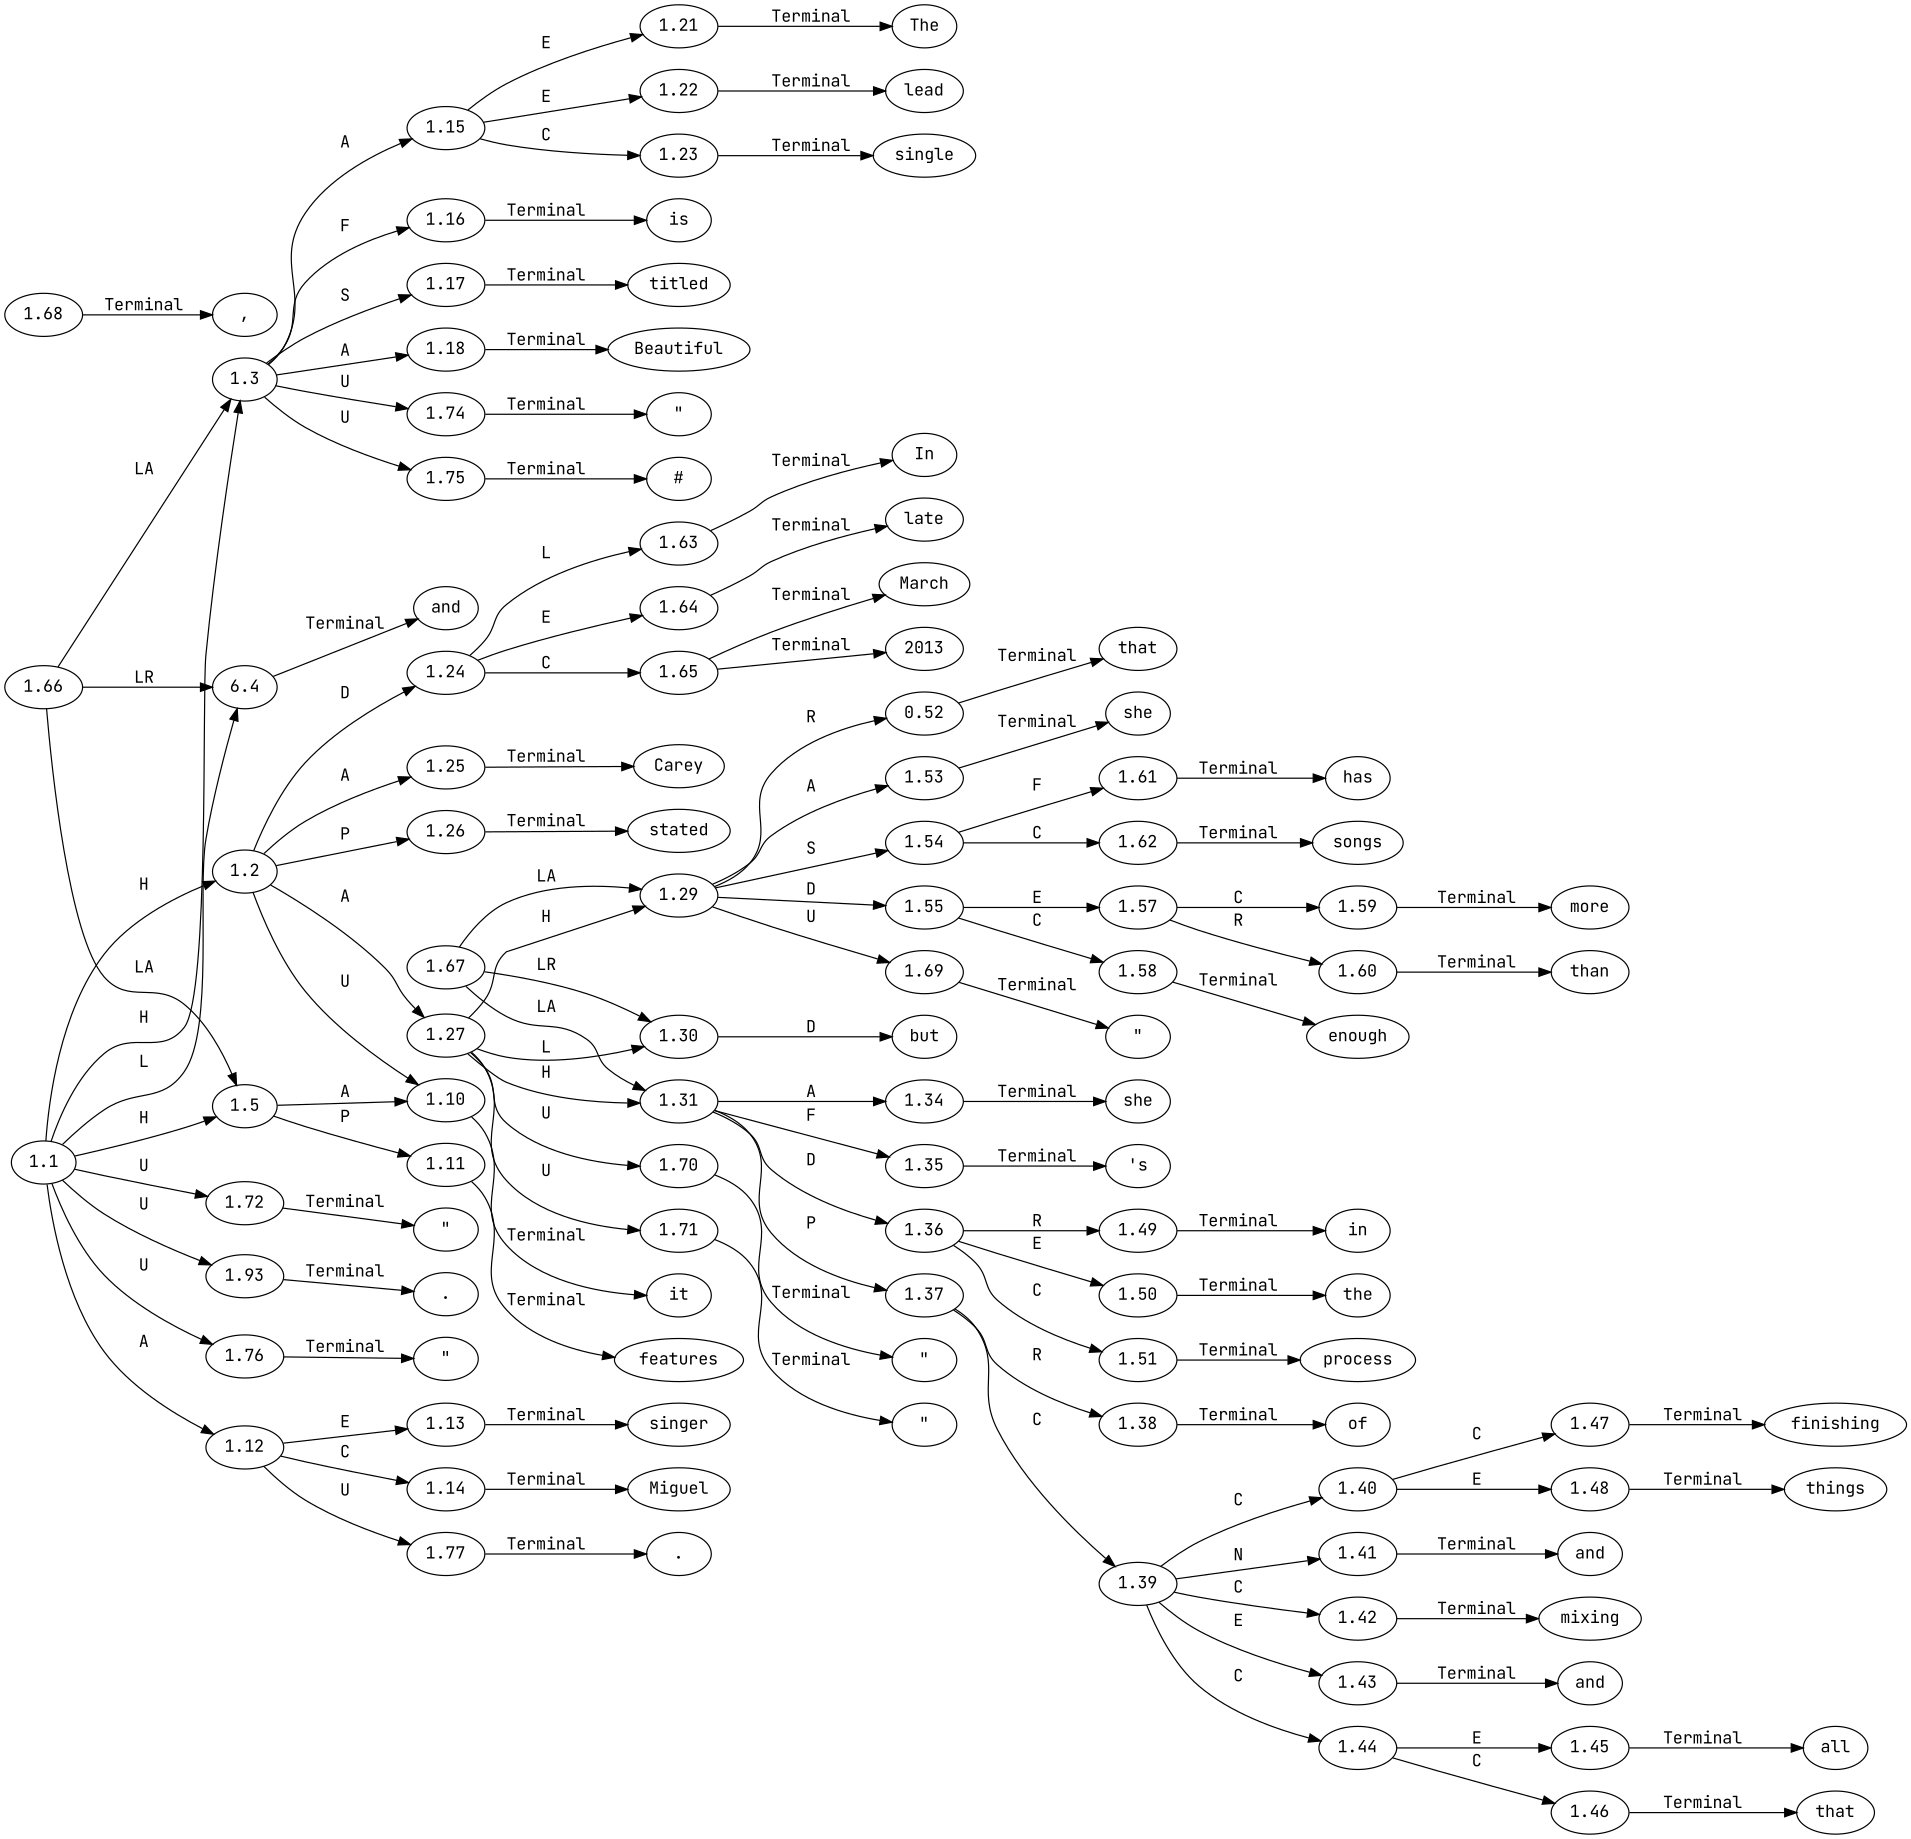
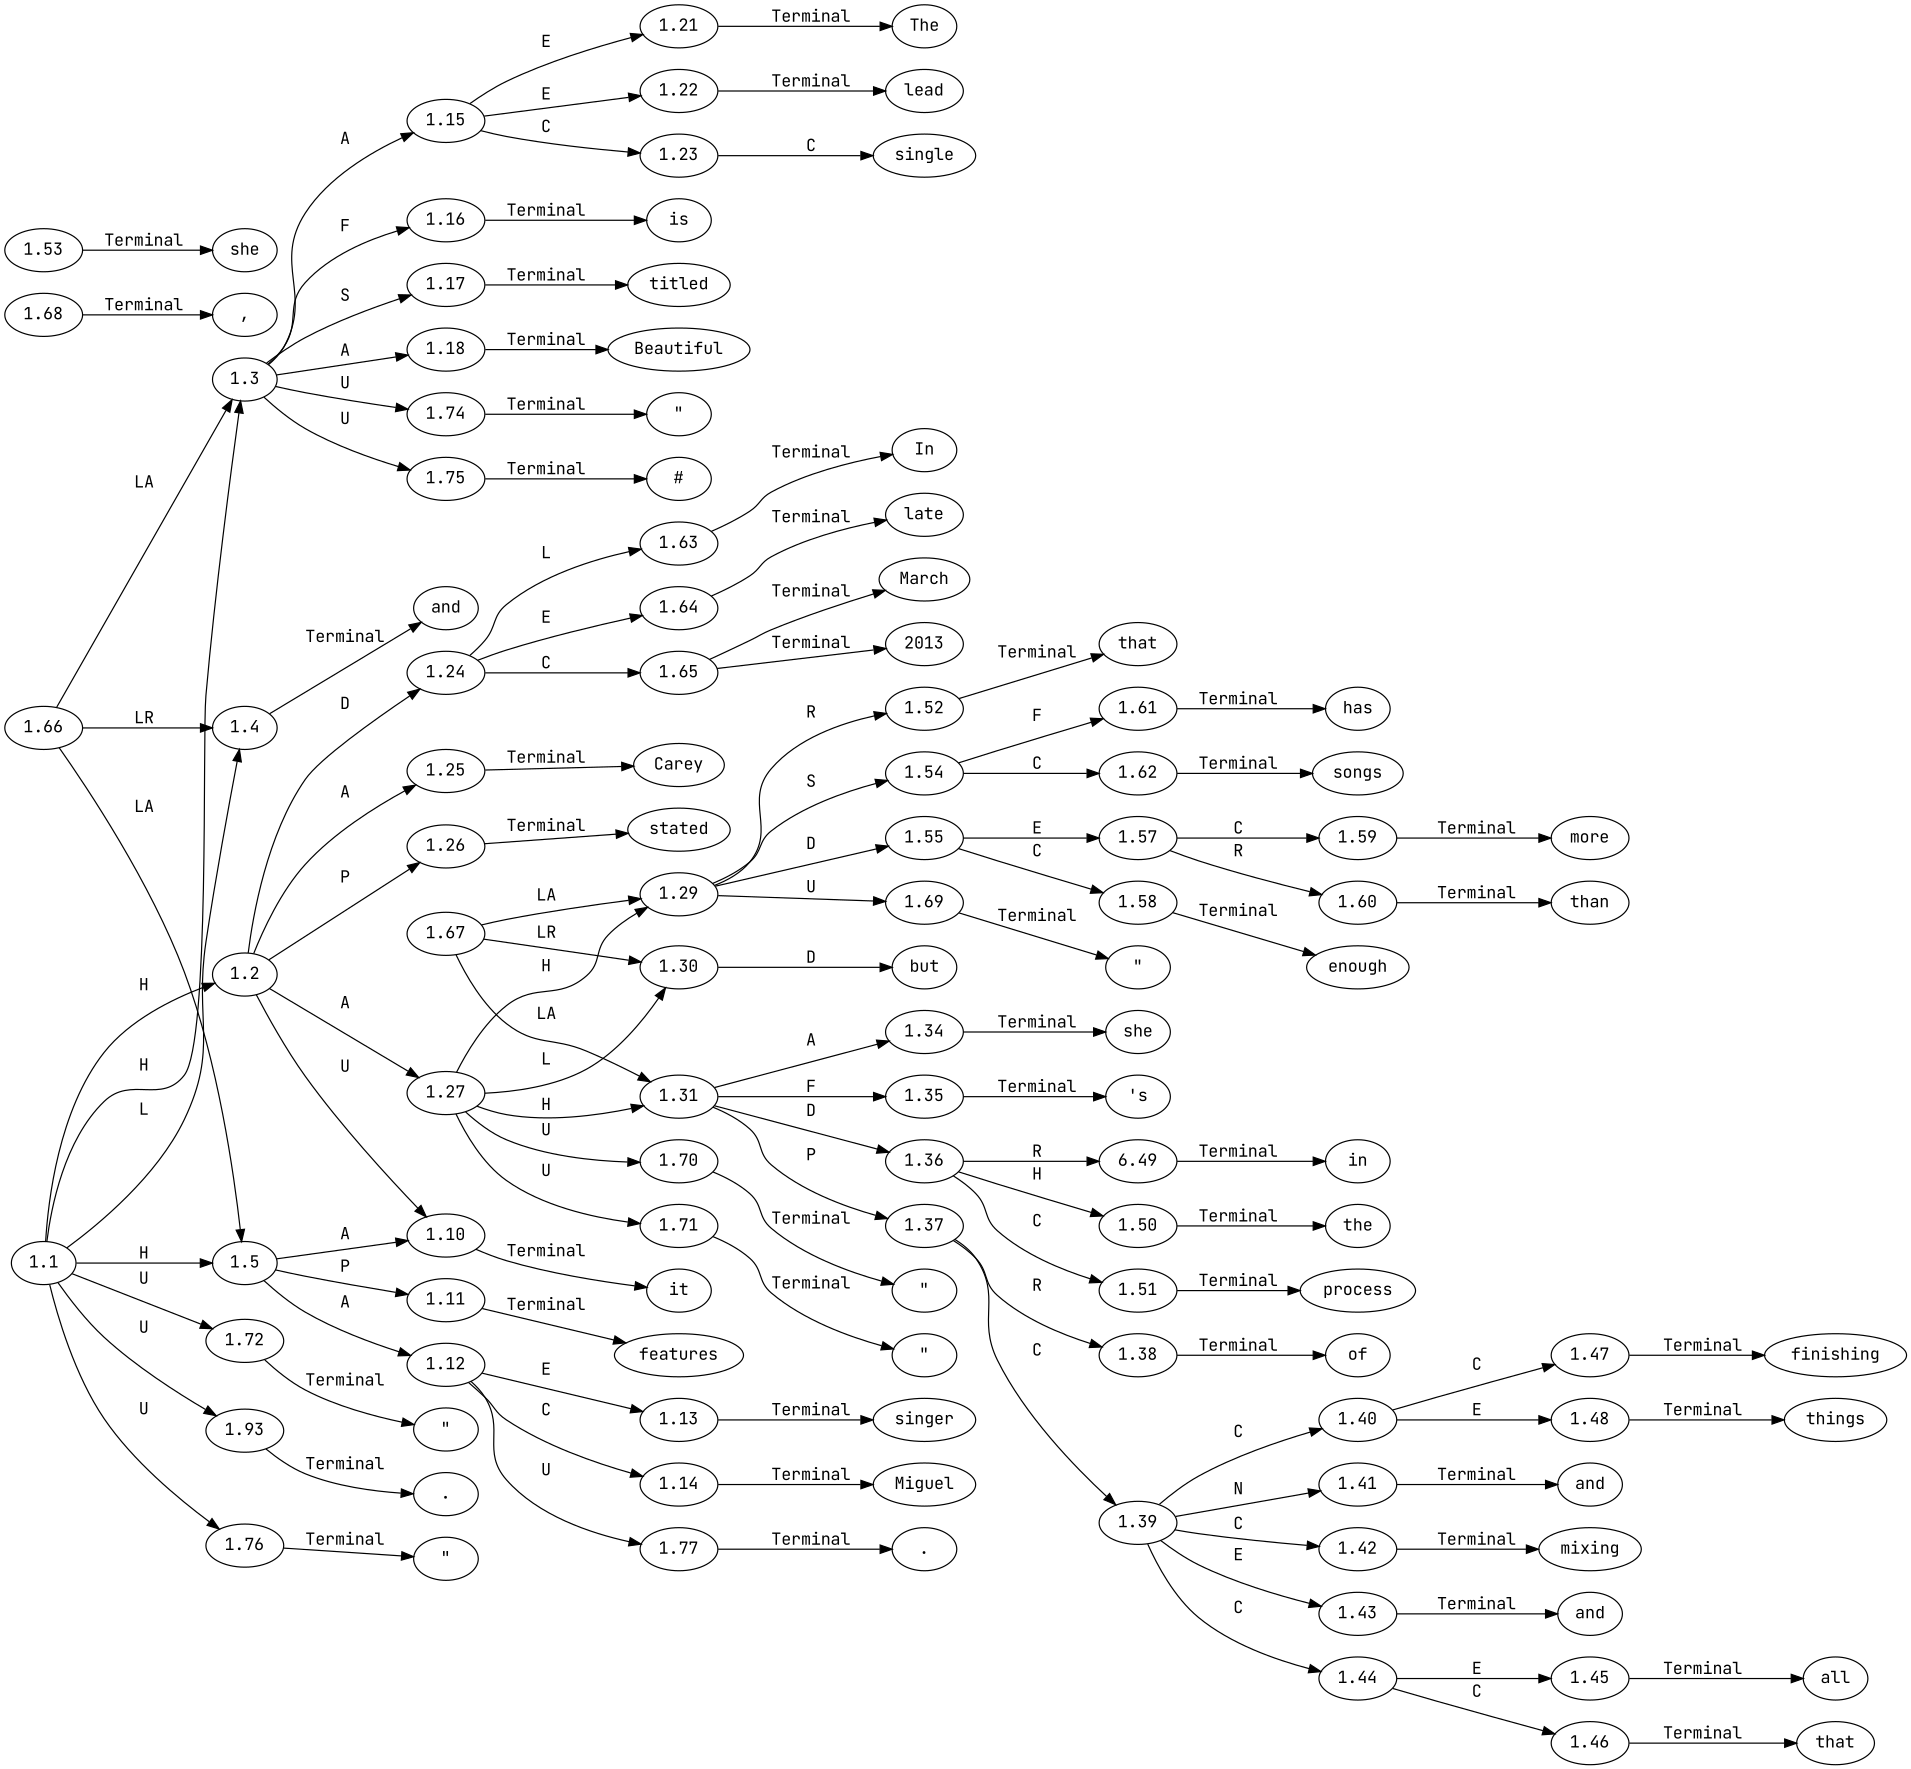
(811, 147) -> (811, 147)
(245, 687) -> (245, 728)
(924, 714) -> (924, 709)
(787, 826) -> none
(1138, 1231) -> (1138, 1161)
(1037, 1245) -> (1037, 1175)
(90, 1330) -> (327, 1324)
